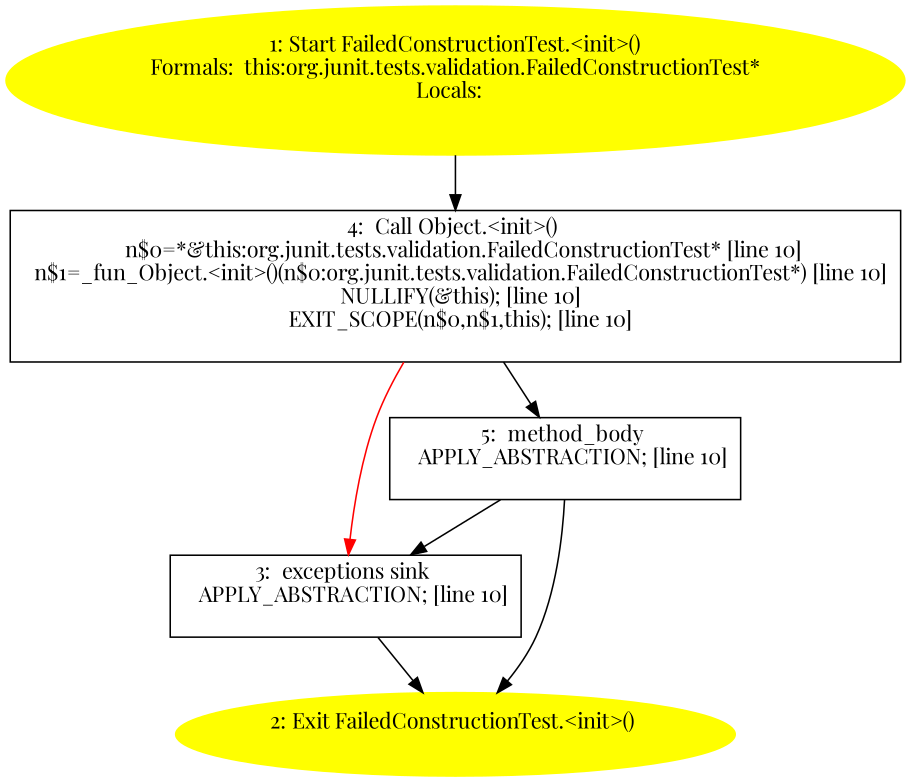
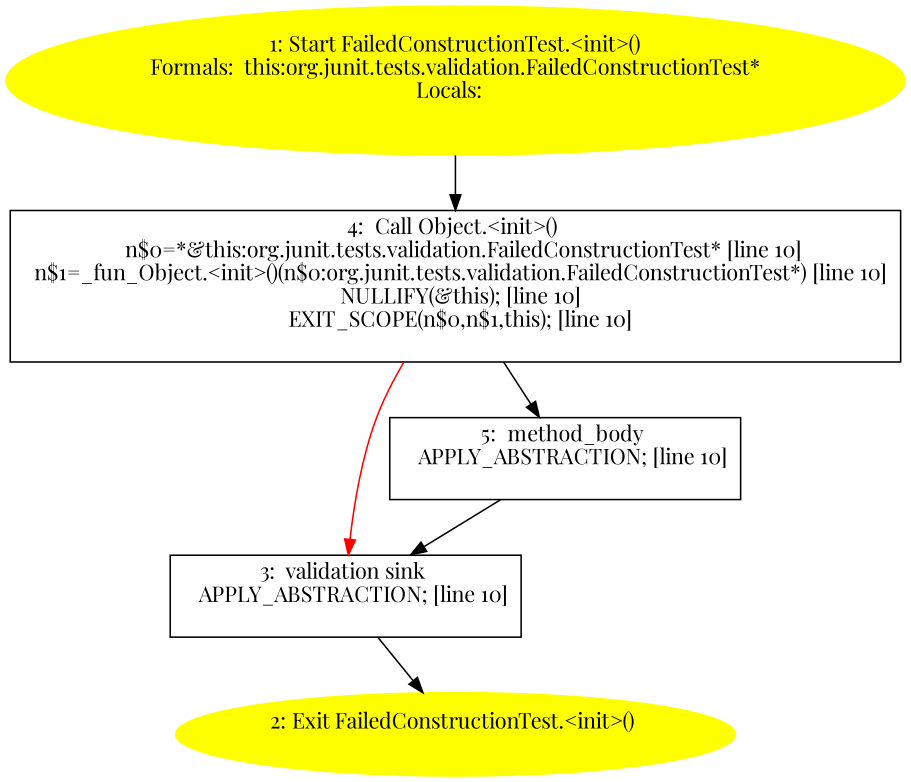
(550, 595) -> none
(346, 596) -> (346, 596)
